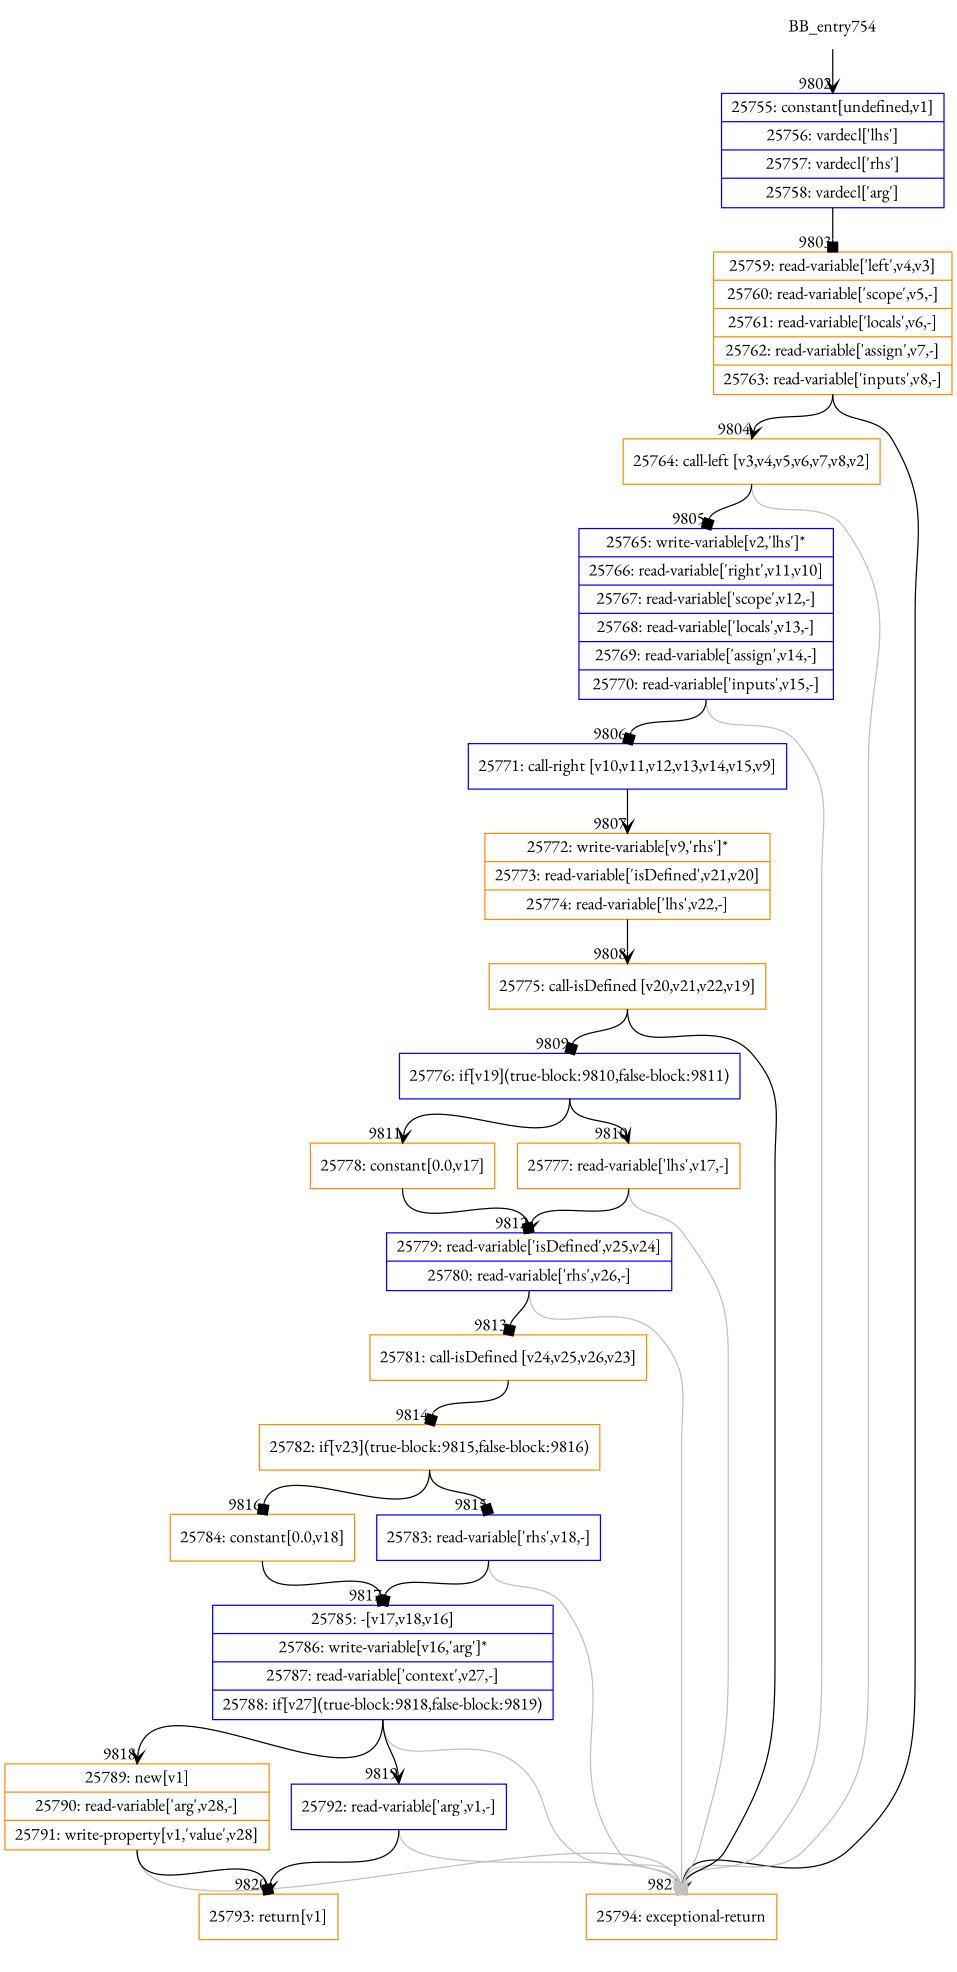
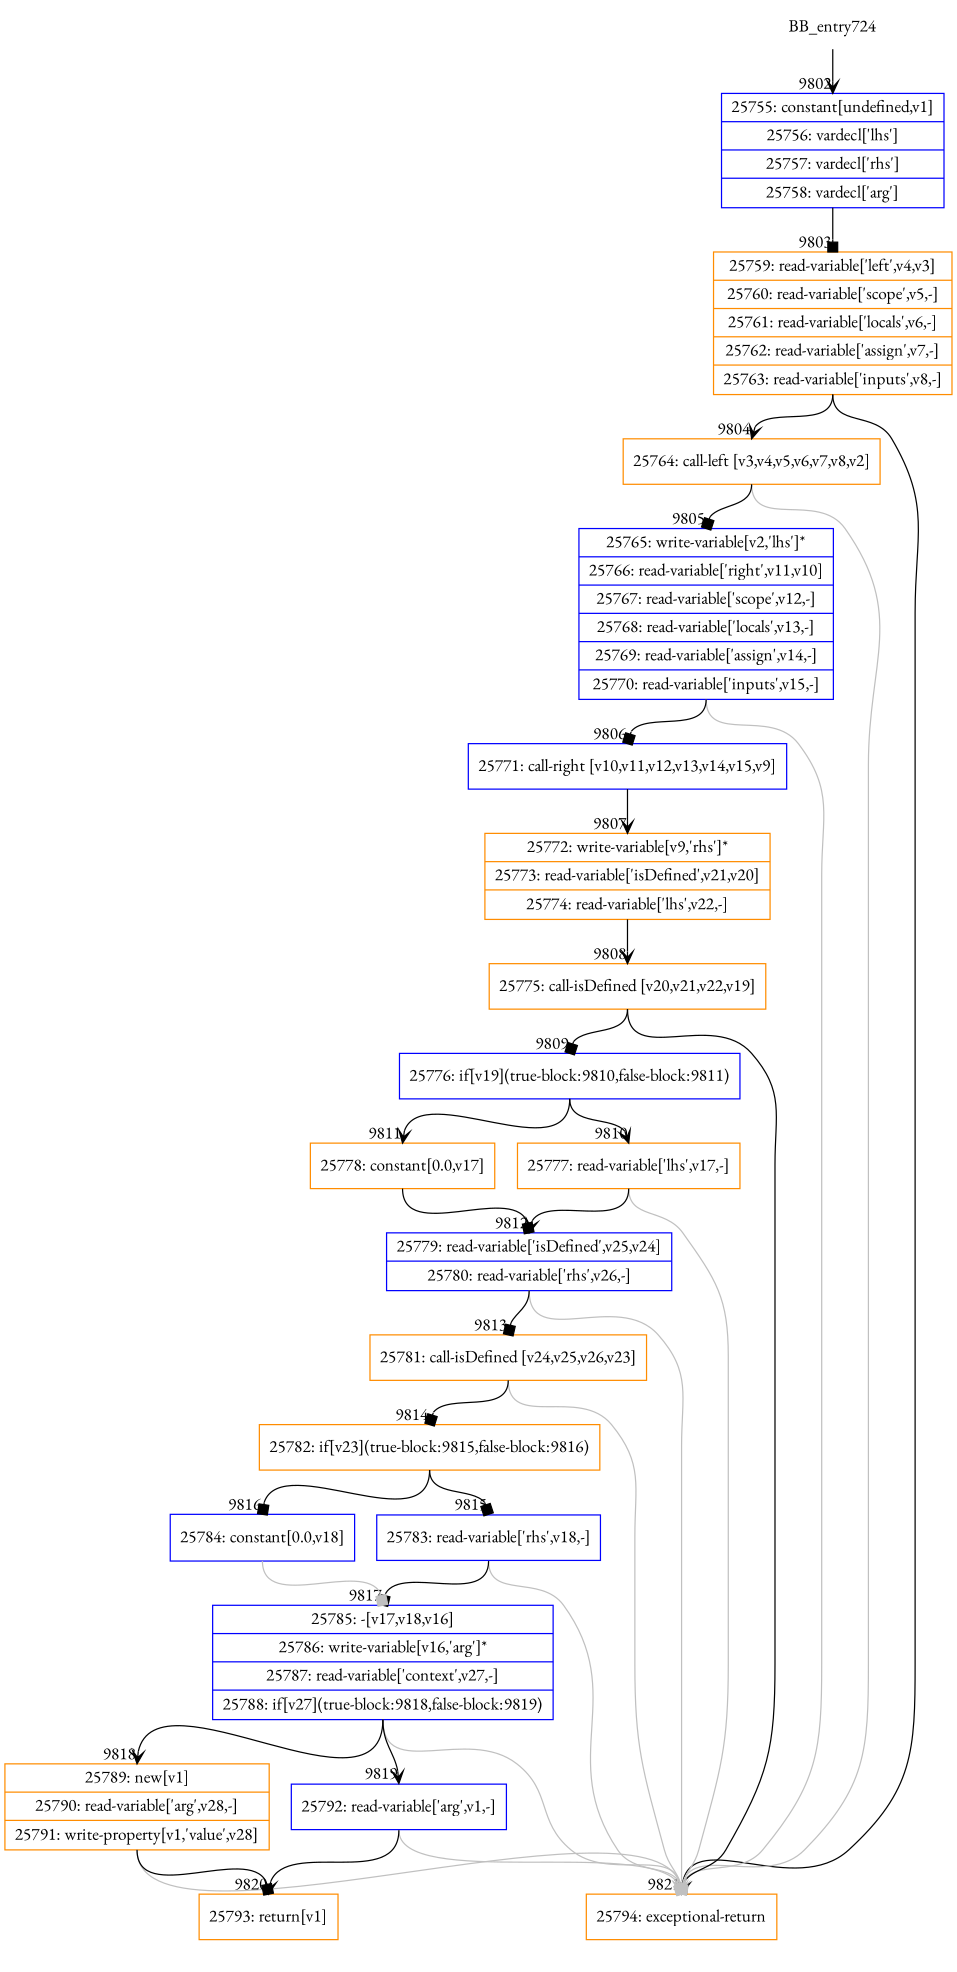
(833, 27) -> (833, 27)
(262, 1538) -> (262, 1538)
(317, 1584) -> (317, 1584)
none -> (635, 1592)
